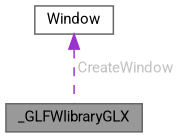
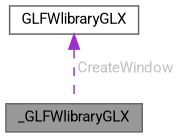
(74, 20) -> (74, 20)
